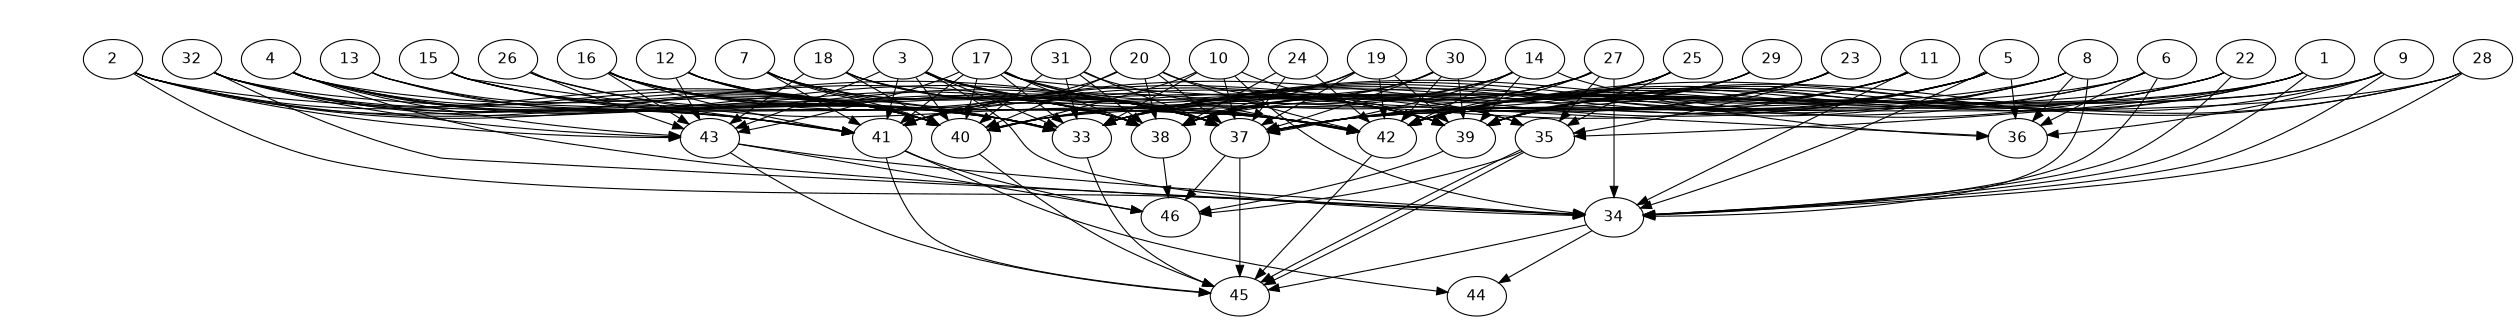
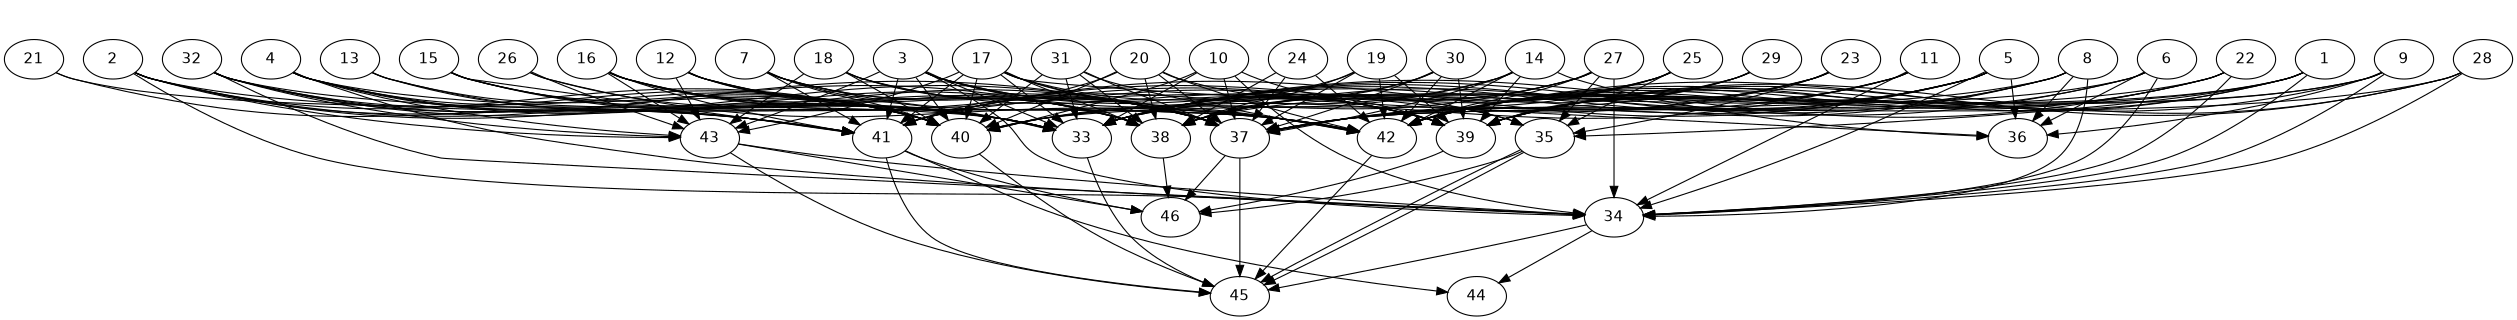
none -> (34, 59)
